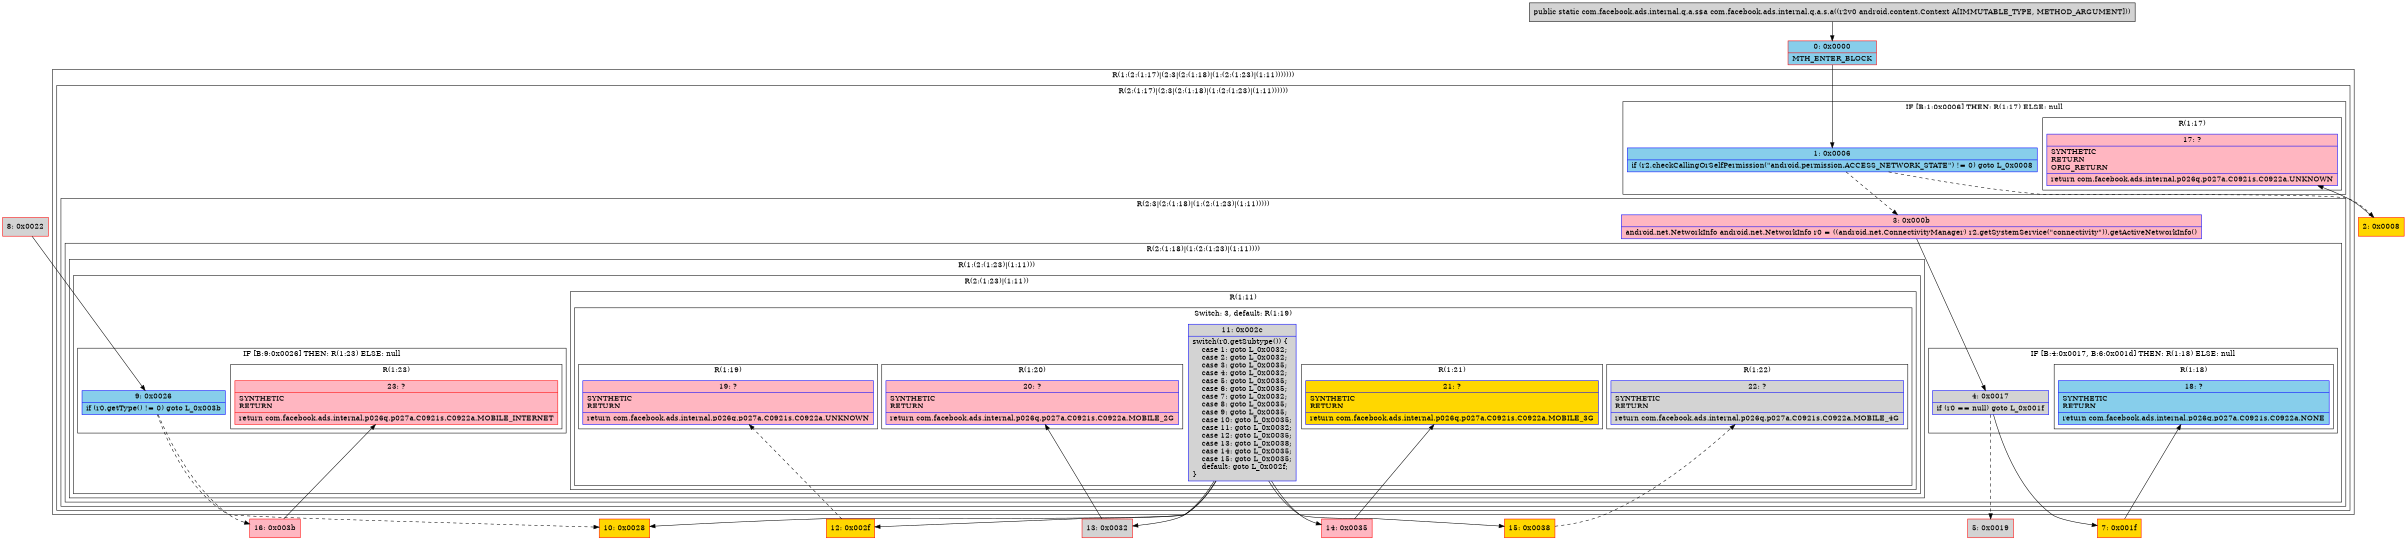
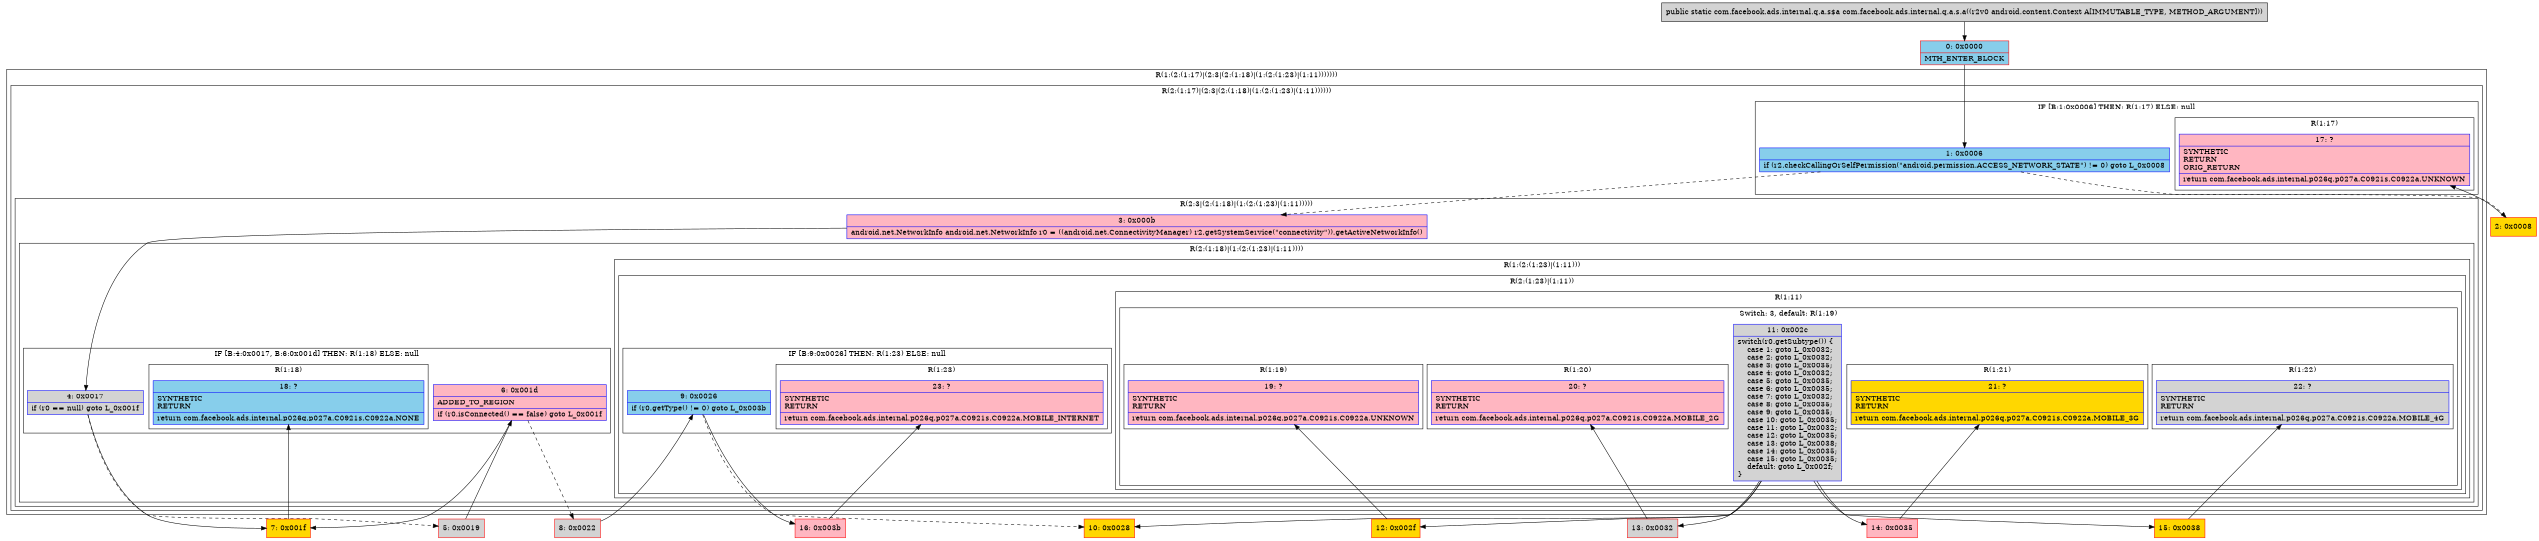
(396, 403) -> (942, 403)
none -> (520, 403)
(797, 474) -> (1343, 474)
(192, 477) -> (738, 477)
(1663, 482) -> (2233, 474)
